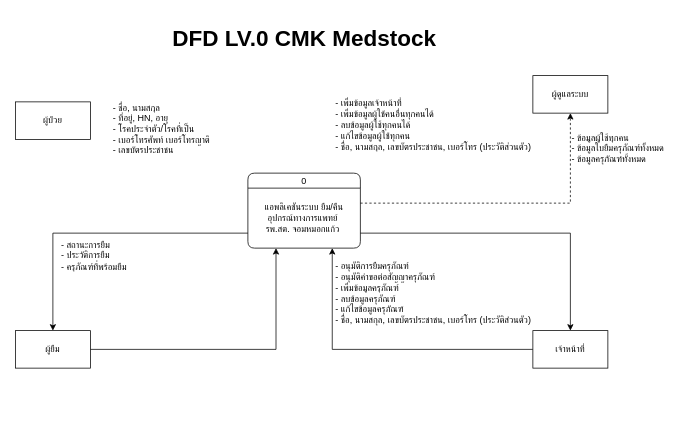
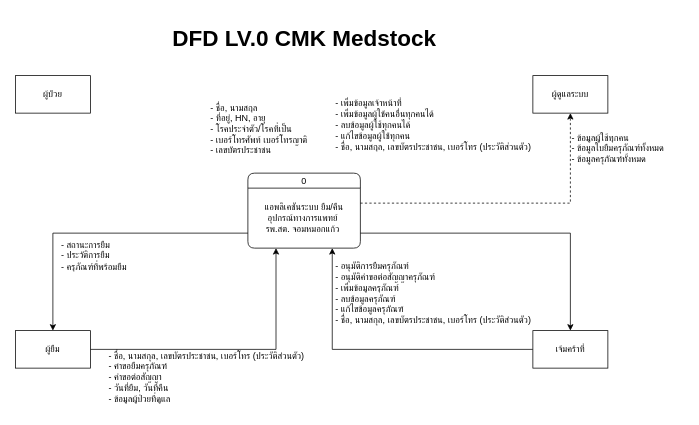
(53, 120) -> (53, 94)
(162, 129) -> (259, 129)
(570, 349) -> (570, 349)
none -> (207, 377)
